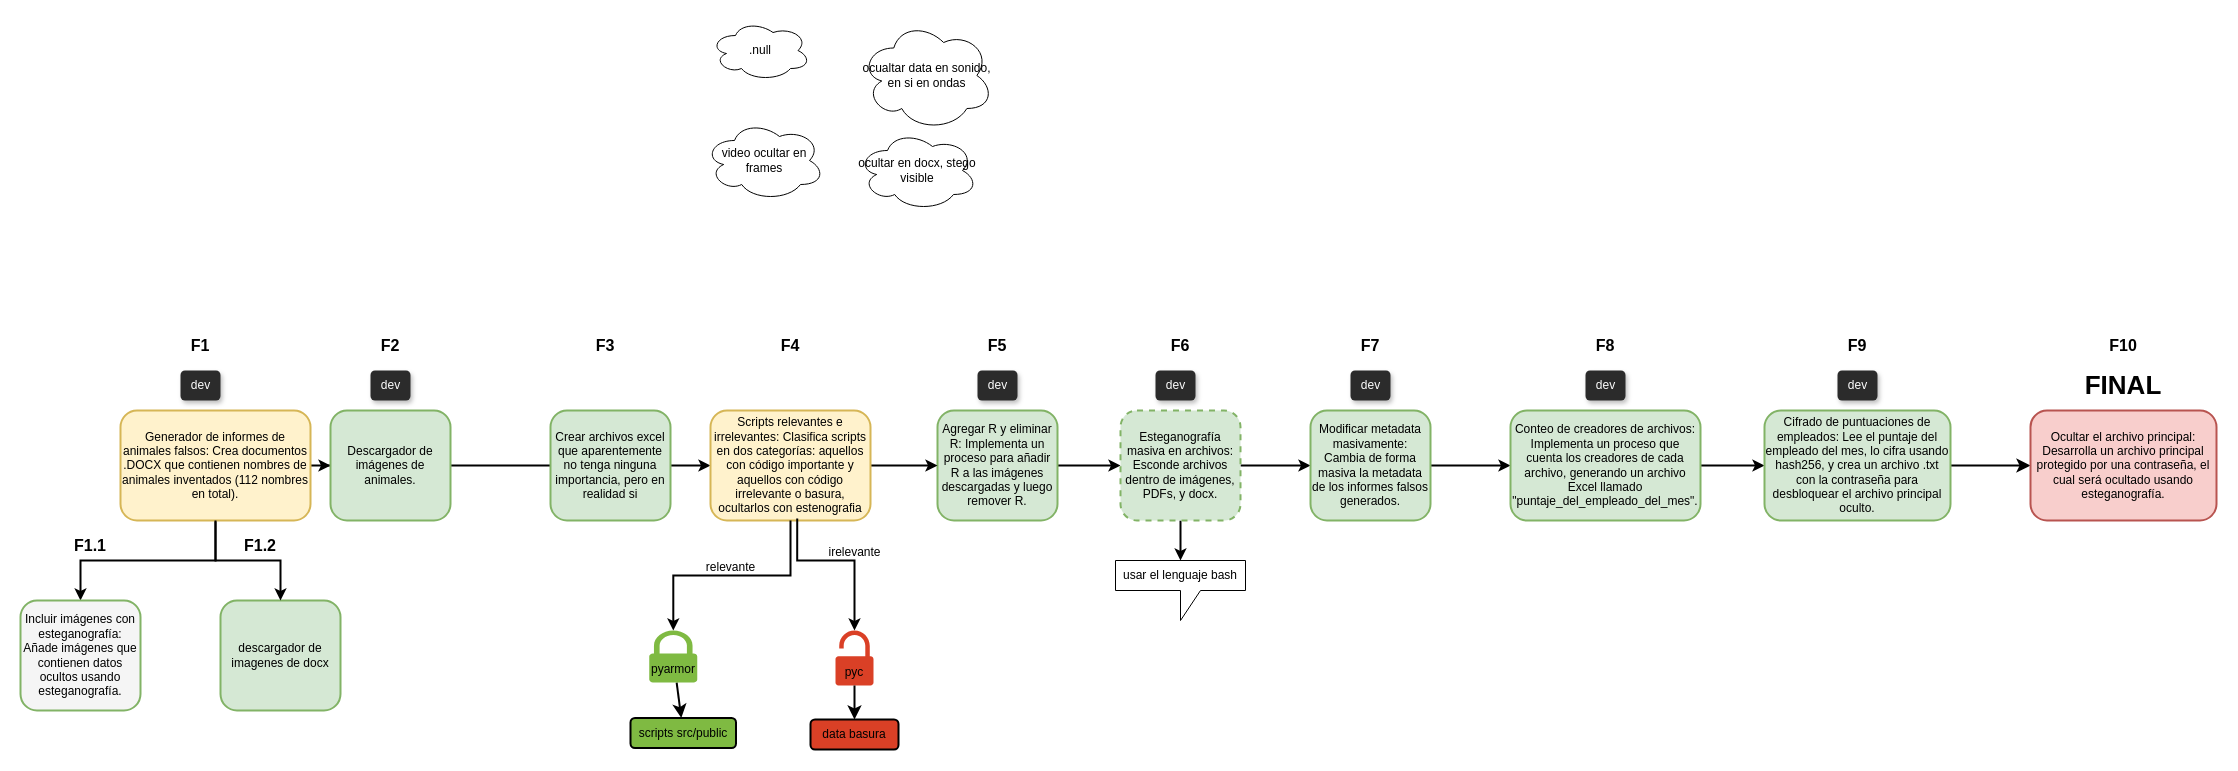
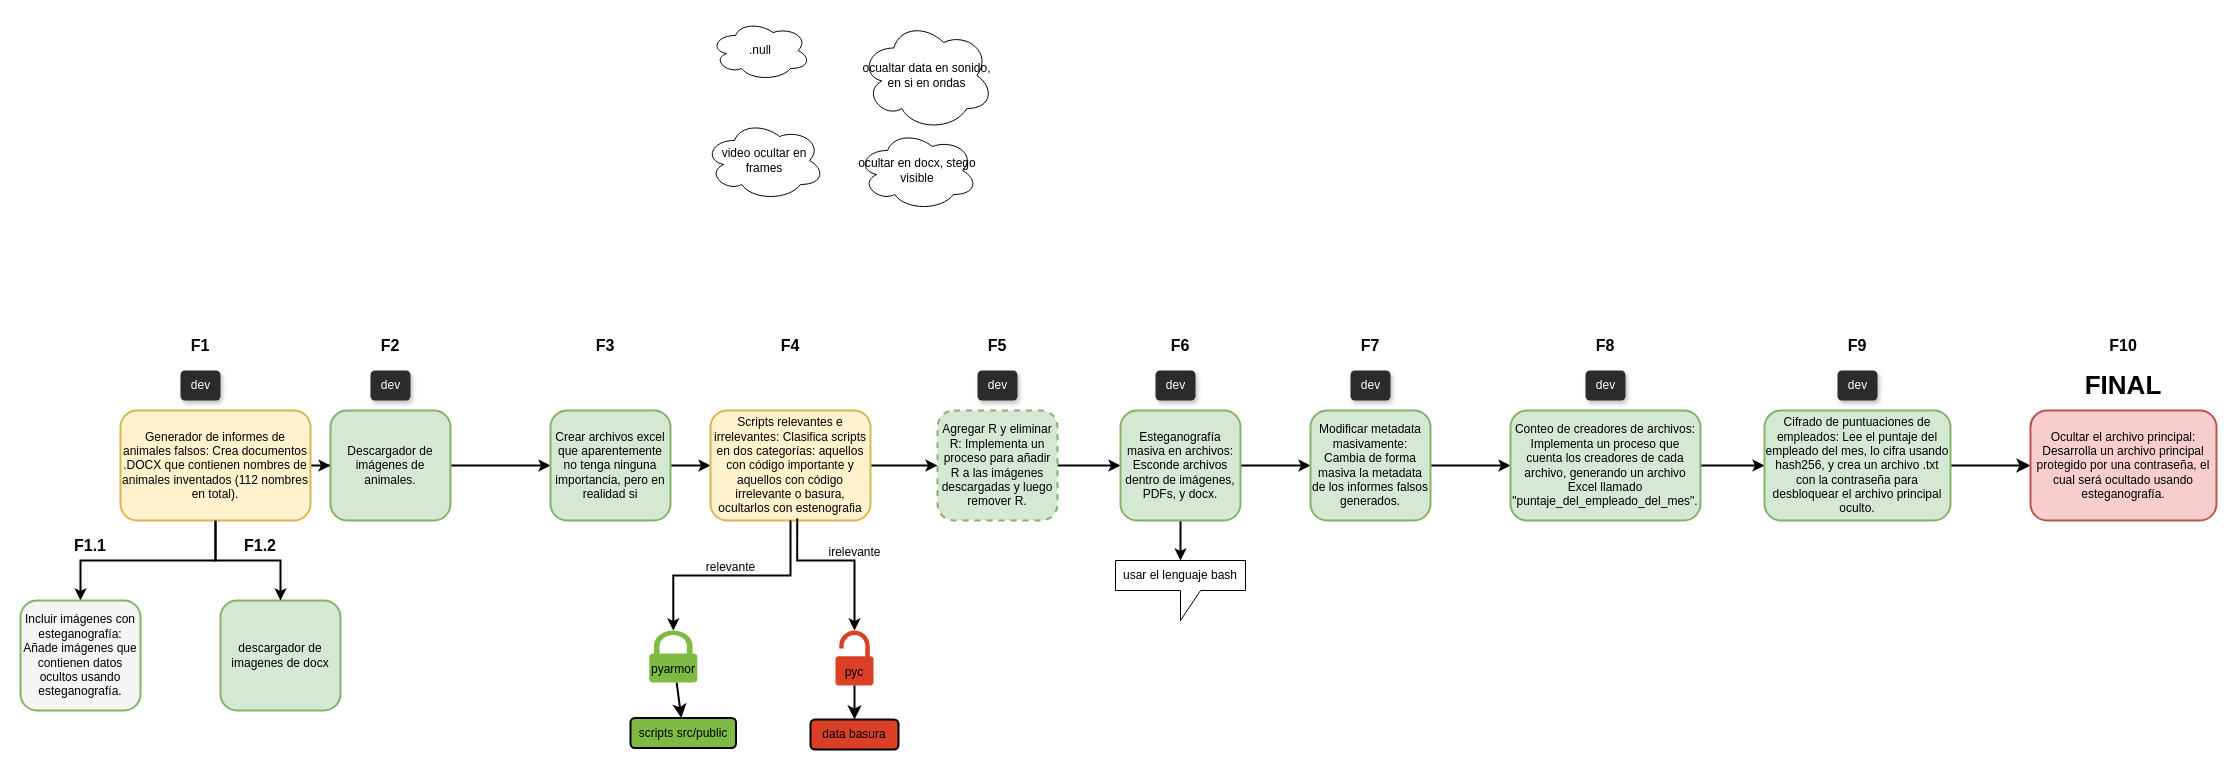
(543, 466) -> (540, 466)
(998, 466) -> (998, 466)
(1181, 466) -> (1181, 466)
